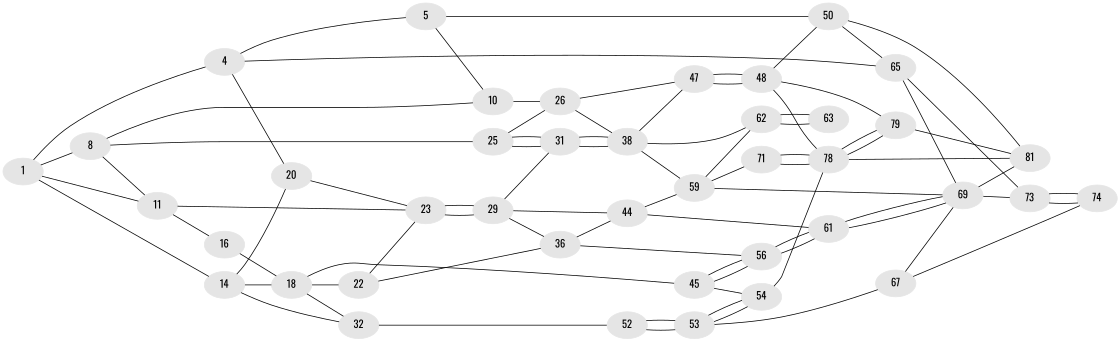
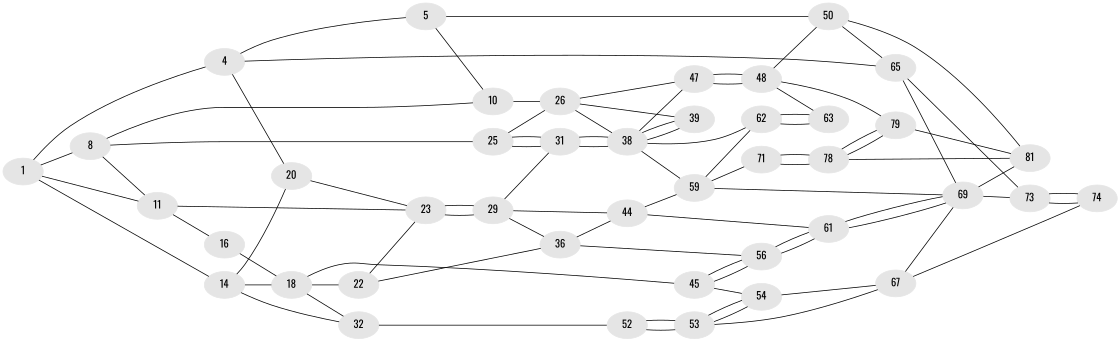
none -> (694, 119)
(795, 119) -> (795, 99)
(803, 222) -> (829, 290)
